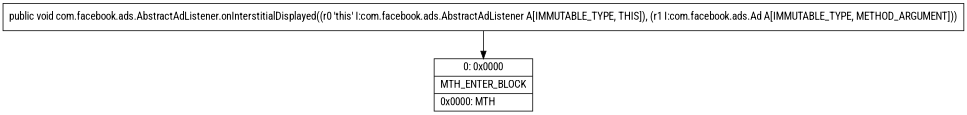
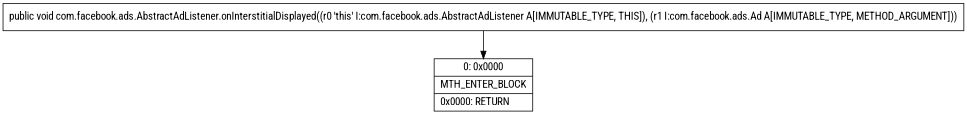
(471, 102) -> (479, 102)
